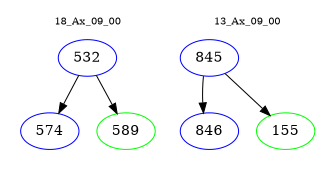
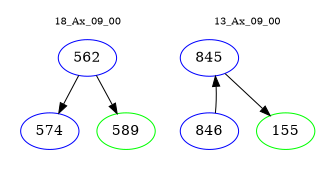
(87, 58) -> (87, 58)
(203, 89) -> (216, 100)
